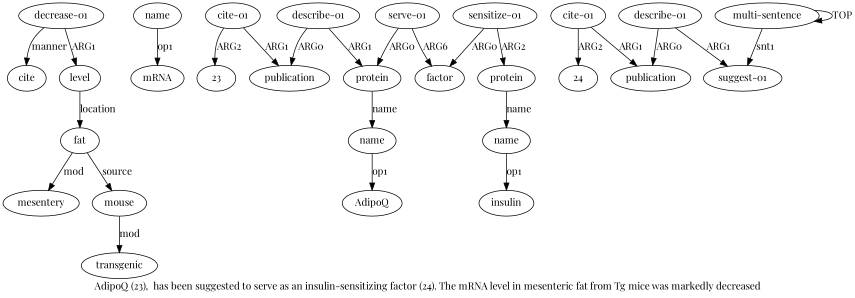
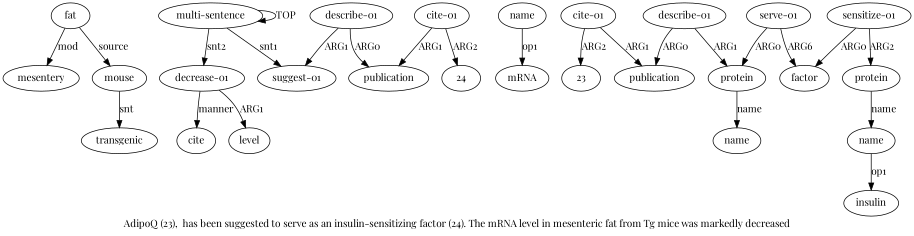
none -> (207, 43)
(80, 106) -> none
(372, 203) -> none
(130, 234) -> (127, 110)
